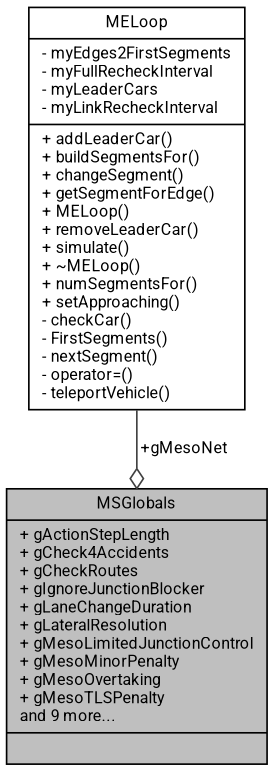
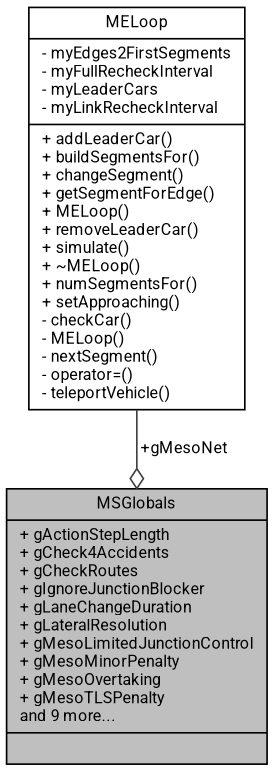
(106, 339) -> (84, 339)
